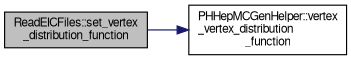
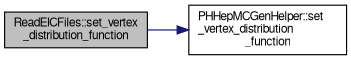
(268, 30) -> (268, 30)
